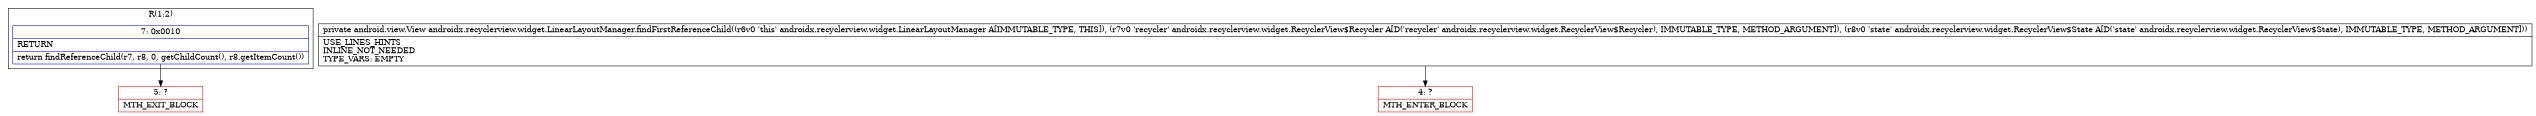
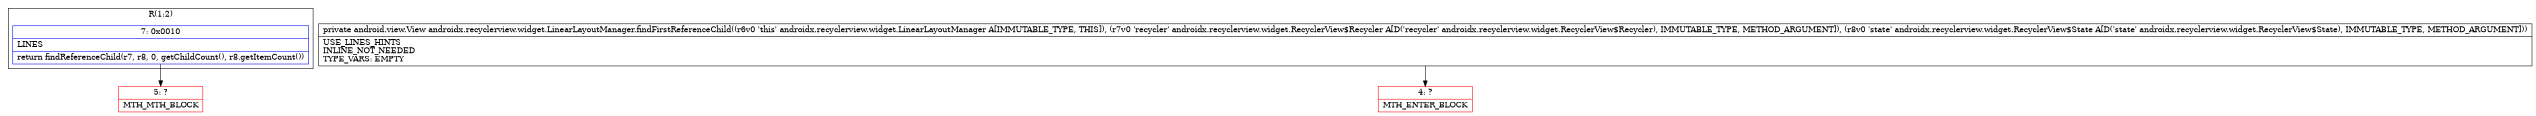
(35, 45) -> (30, 45)
(161, 105) -> (161, 105)
